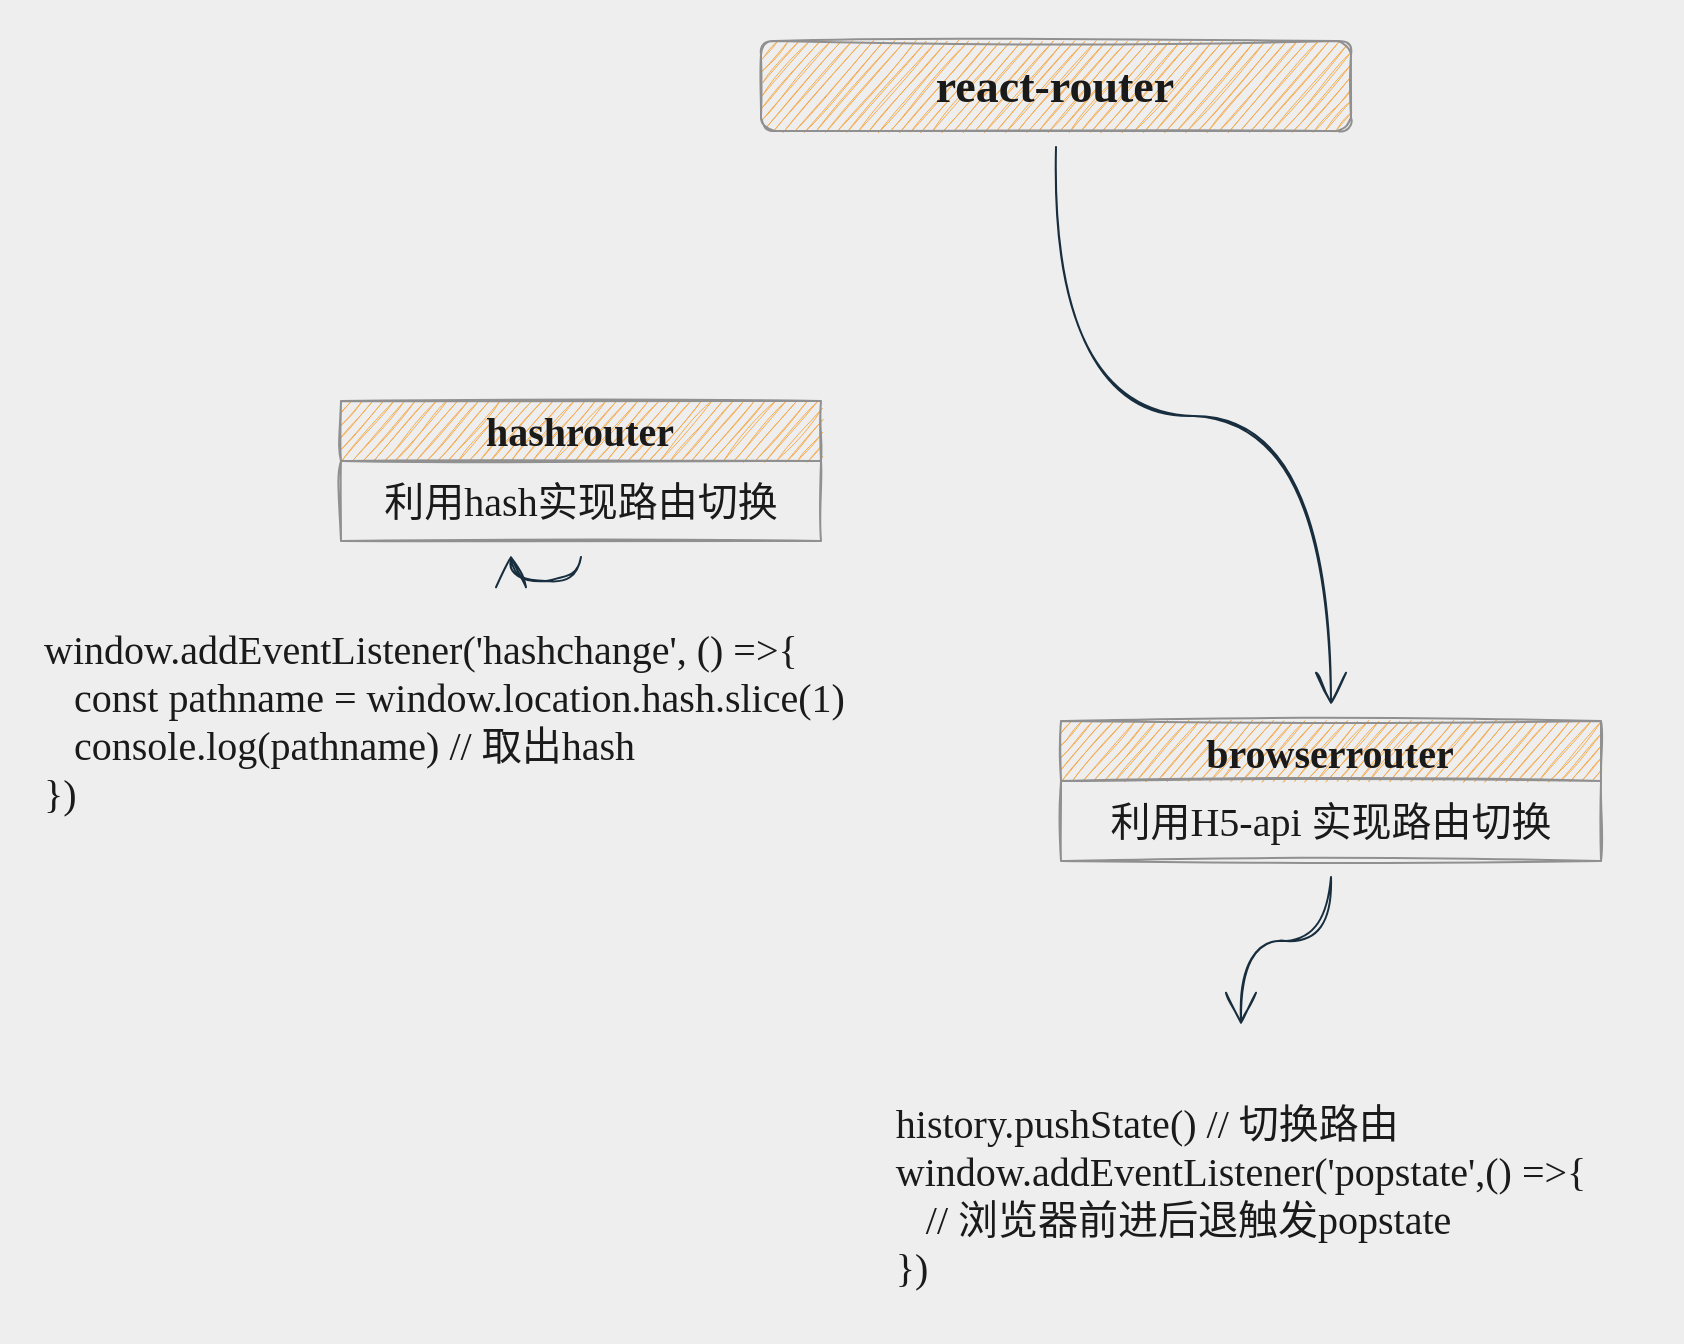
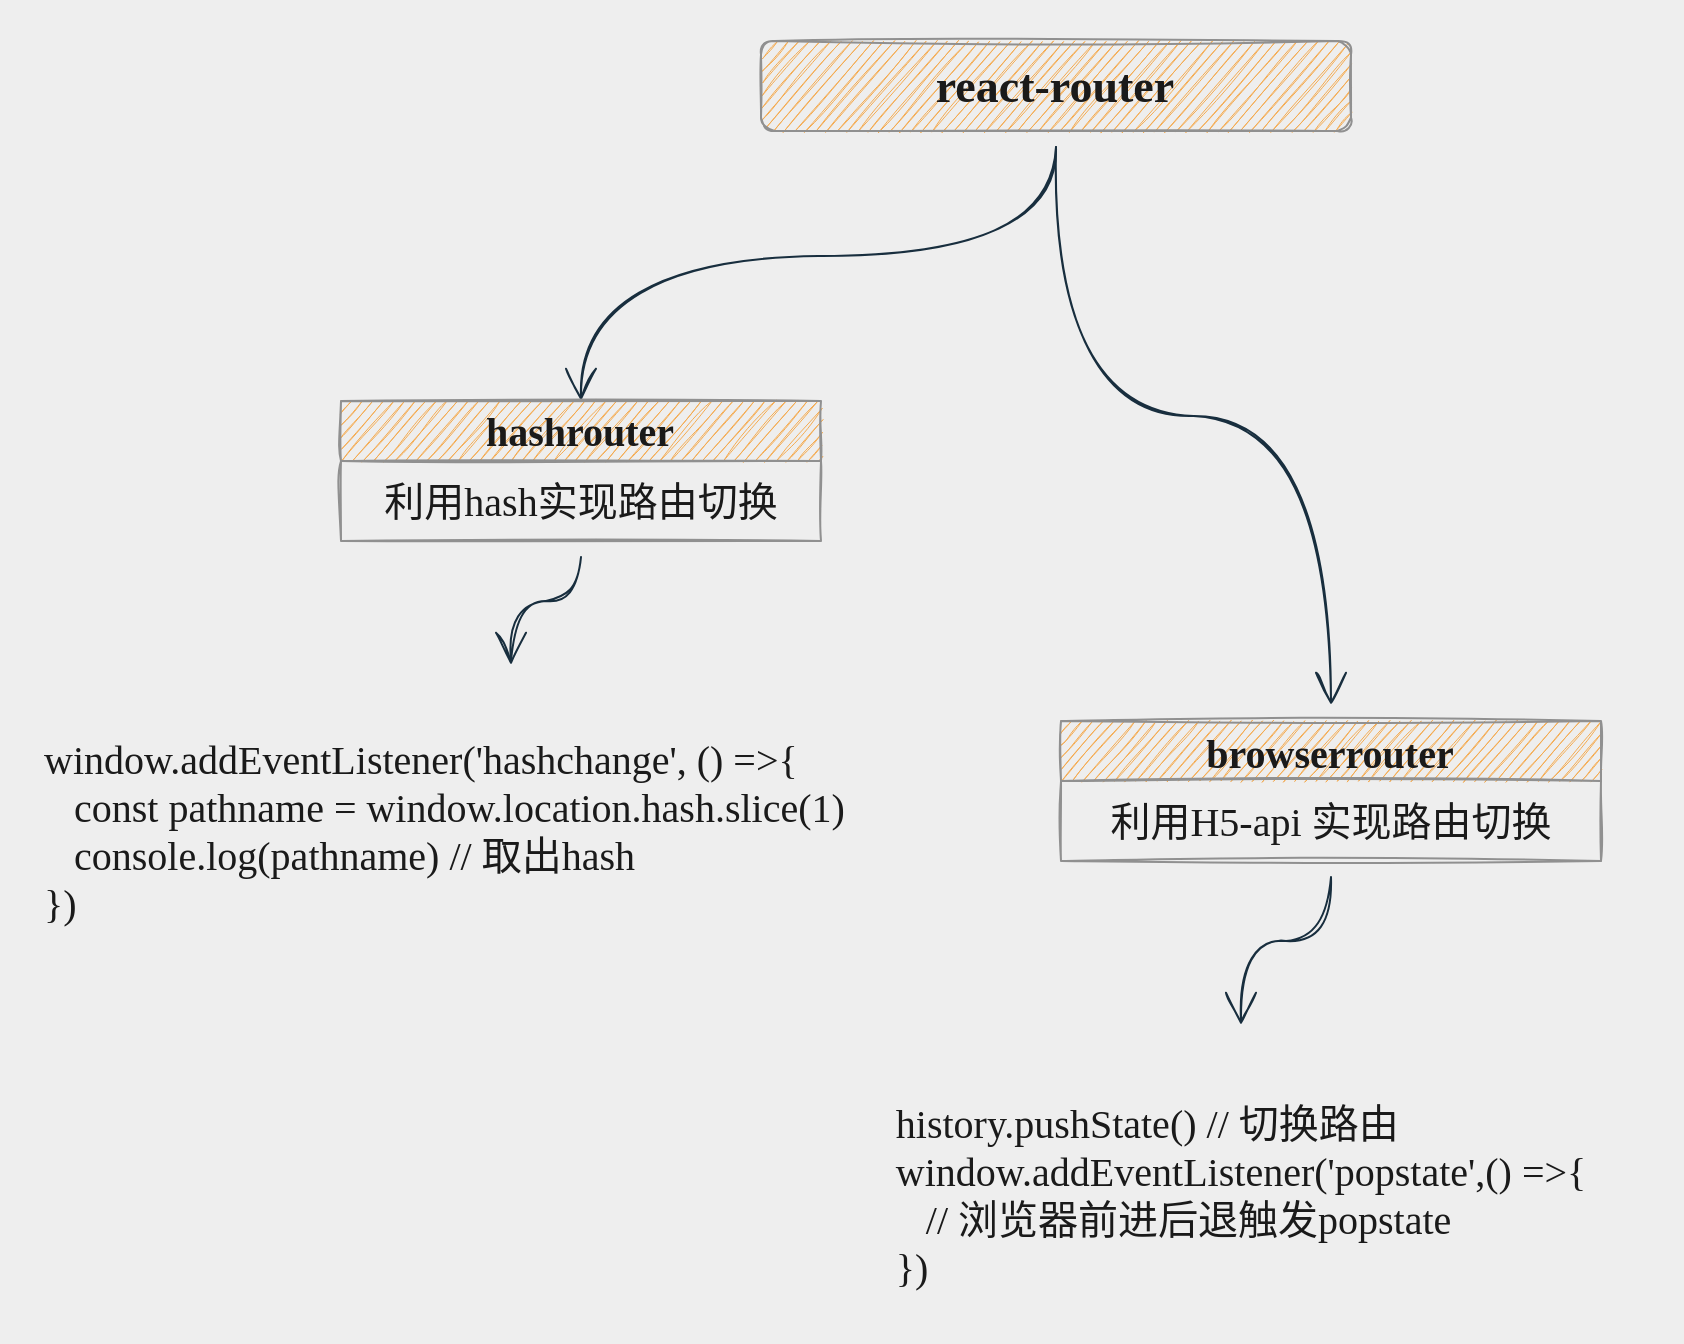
none -> (796, 257)
(511, 721) -> (511, 831)
